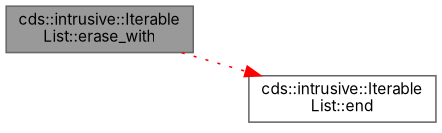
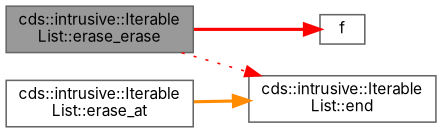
(100, 29) -> (100, 29)
none -> (342, 29)
none -> (100, 104)
